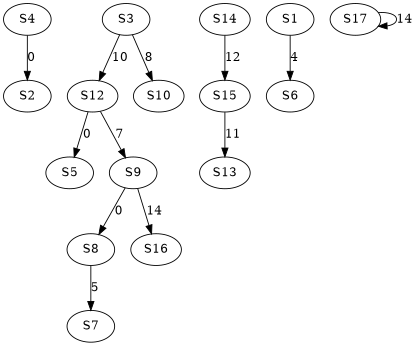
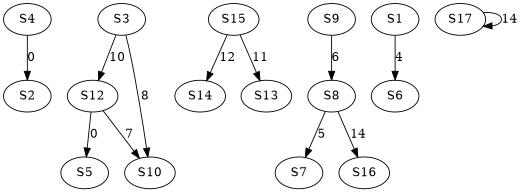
(225, 53) -> (219, 54)
(111, 131) -> (119, 131)
(143, 207) -> (346, 130)
(119, 211) -> (336, 58)
